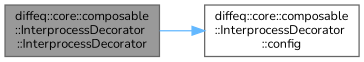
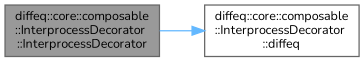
(282, 31) -> (282, 31)
